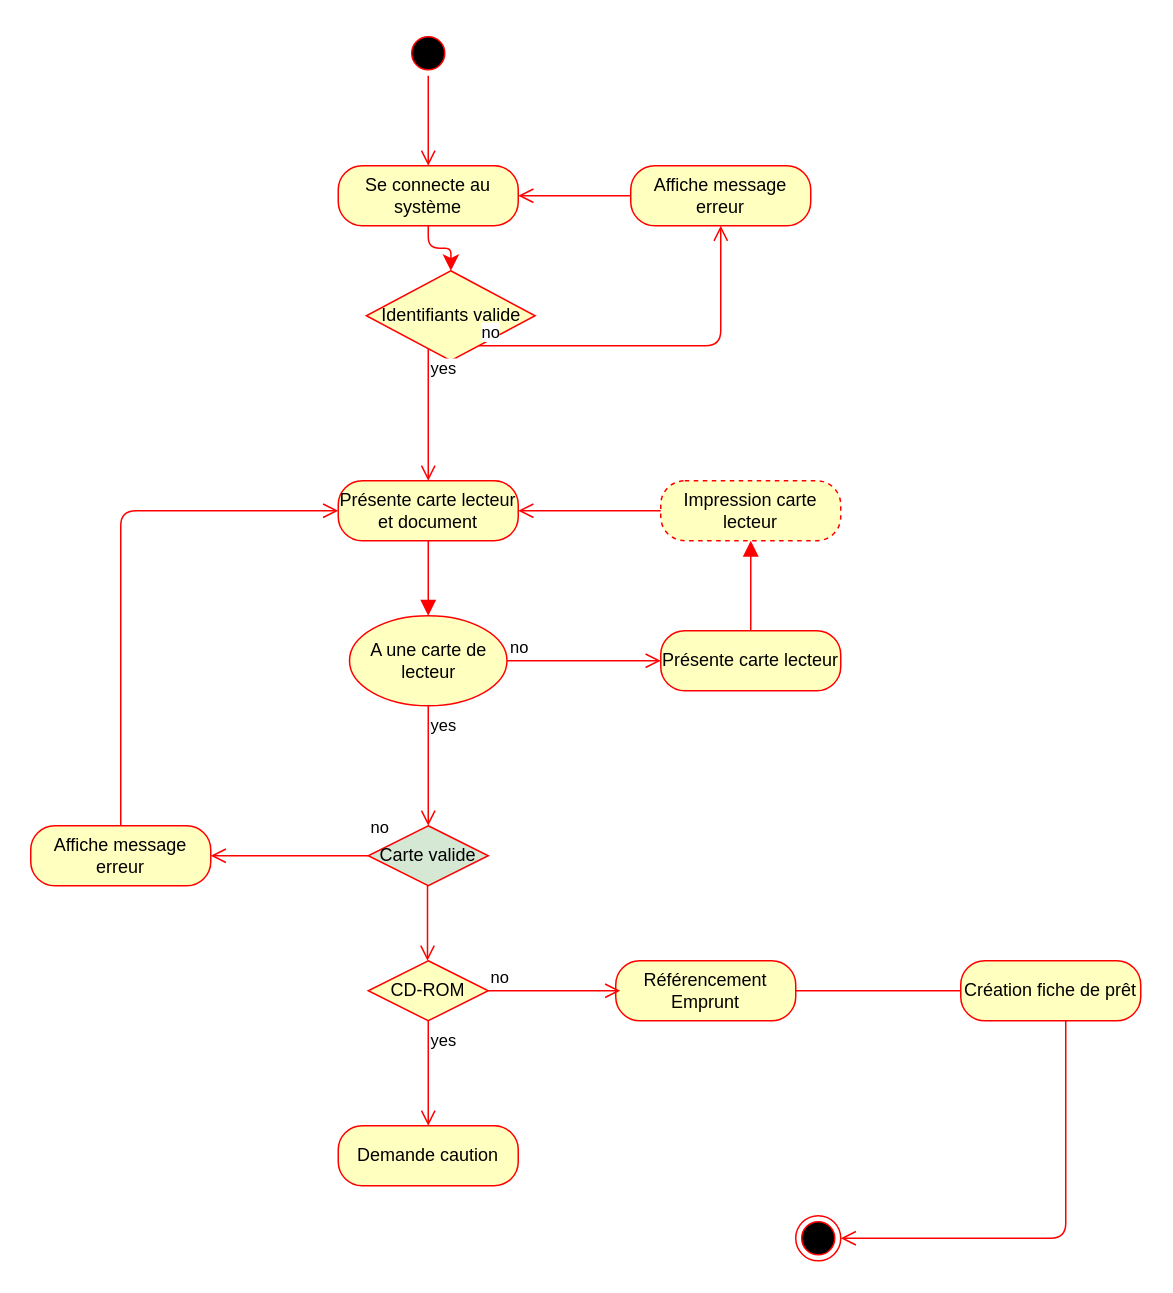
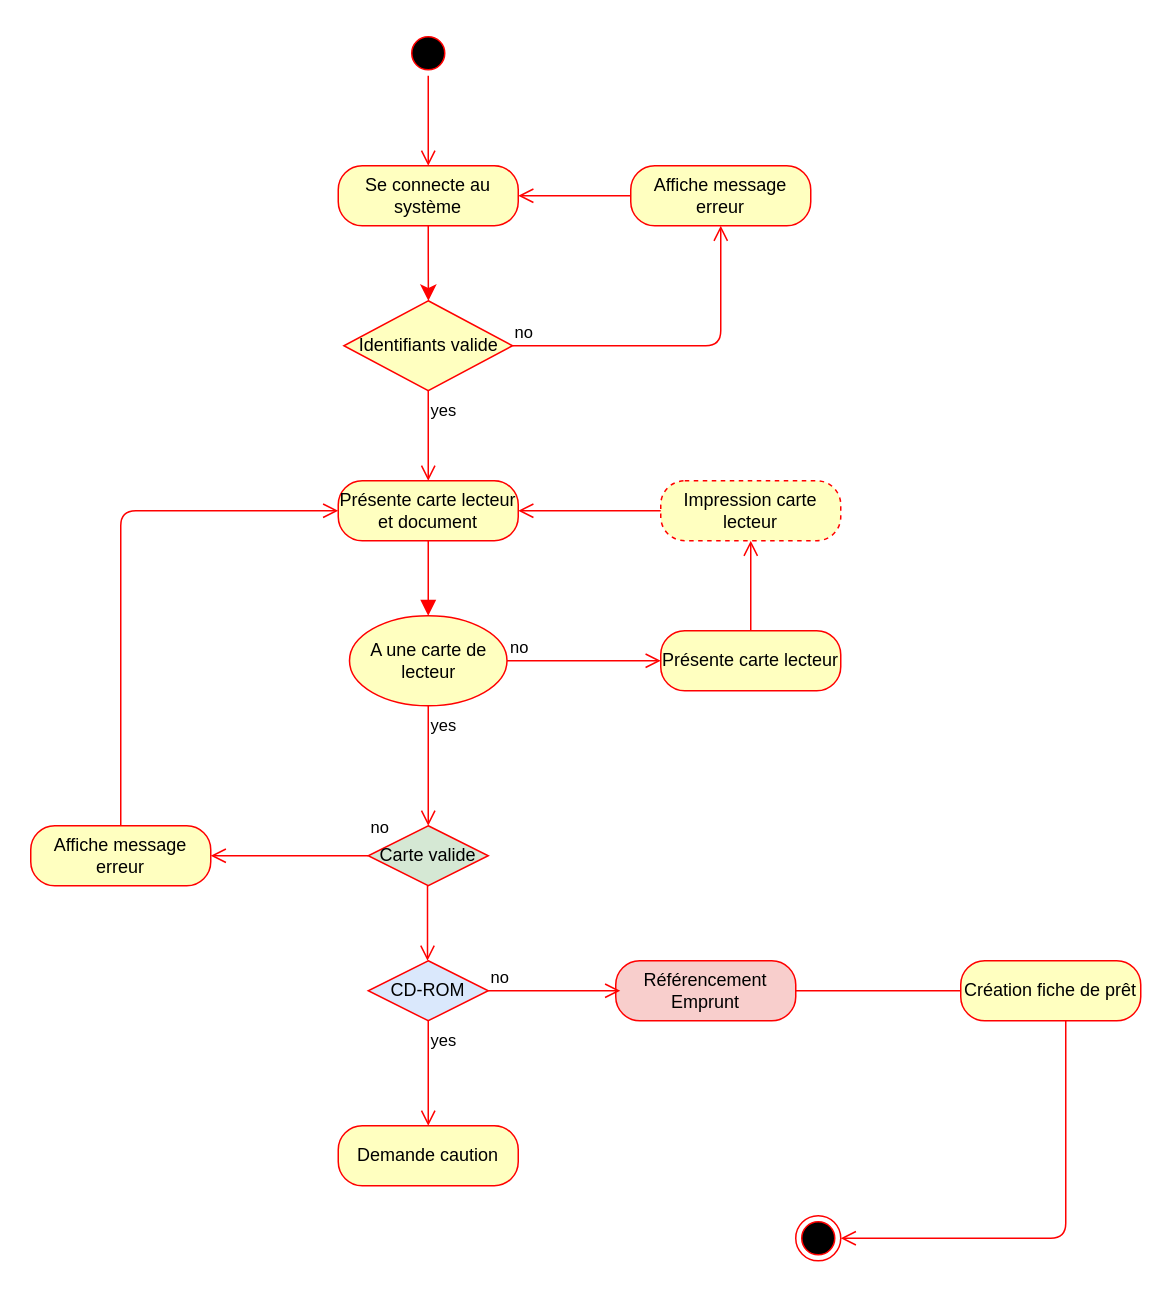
(451, 316) -> (428, 346)
(751, 557) -> (751, 552)
(428, 991) -> (428, 991)
(706, 991) -> (706, 991)
